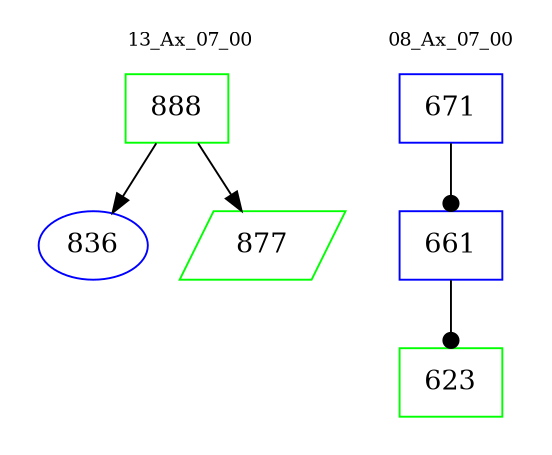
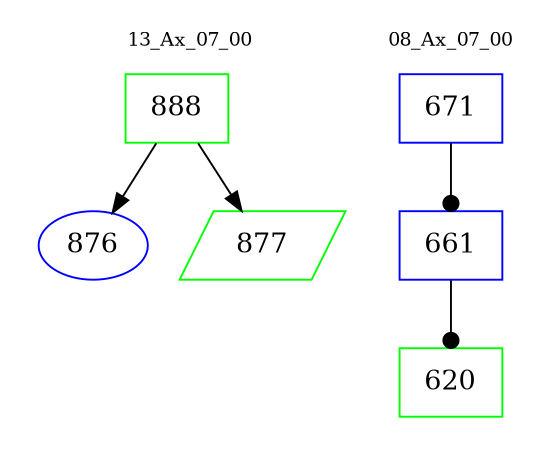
(93, 245) -> (93, 245)
(451, 382) -> (451, 382)
